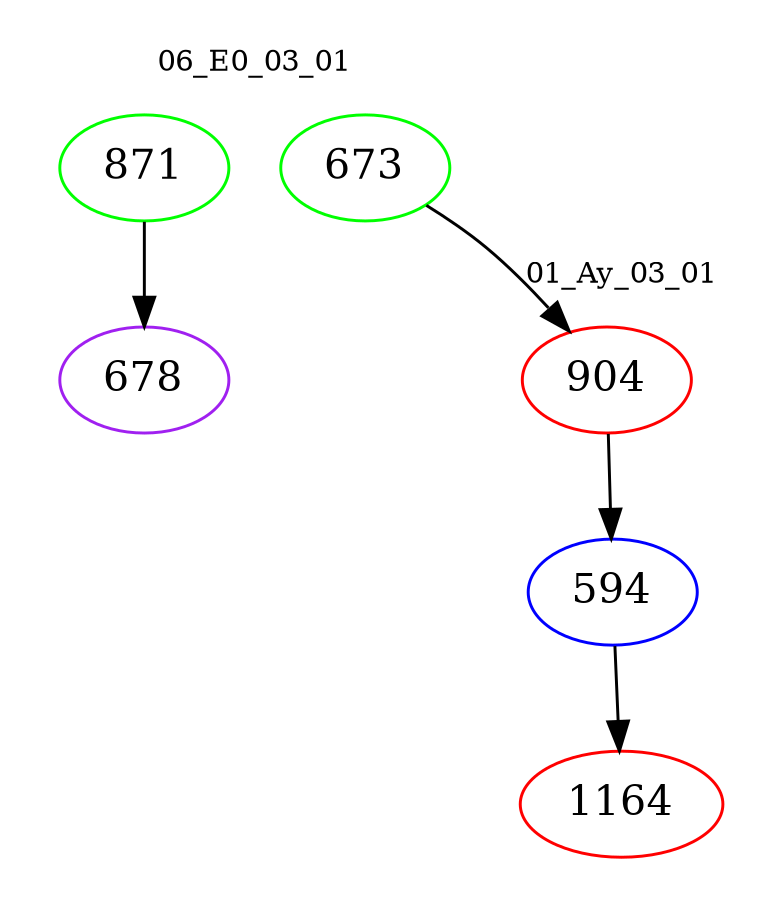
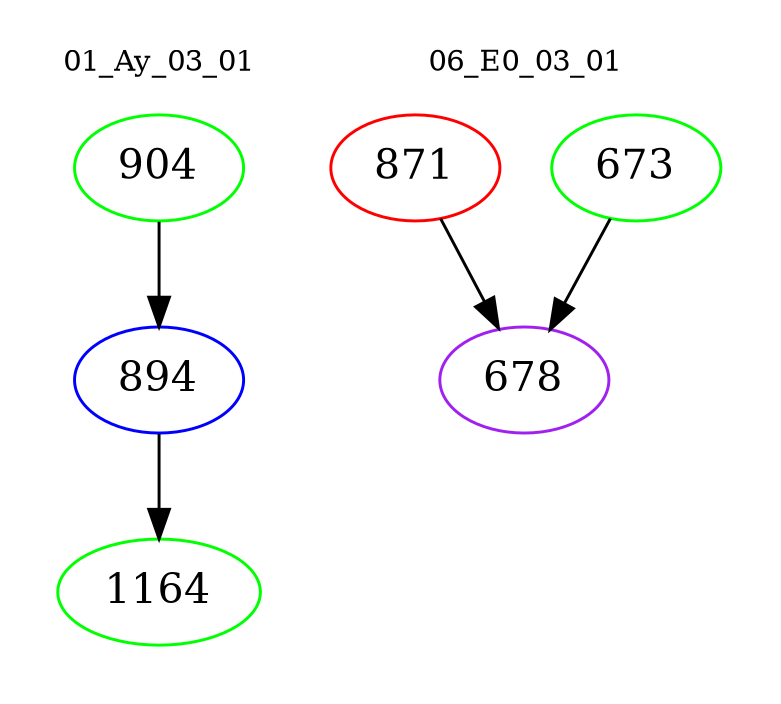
(144, 168) -> (415, 168)
(518, 276) -> (587, 261)
(607, 380) -> (159, 168)
(613, 592) -> (159, 380)
(622, 804) -> (159, 592)
